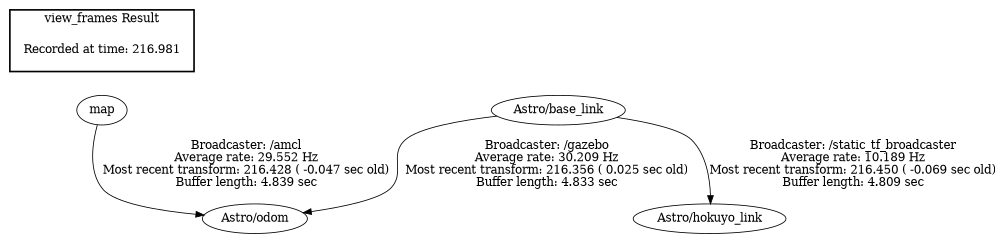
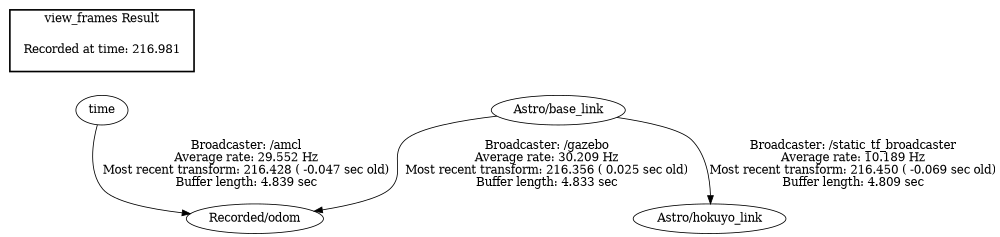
(102, 110) -> (102, 110)
(255, 219) -> (255, 219)
